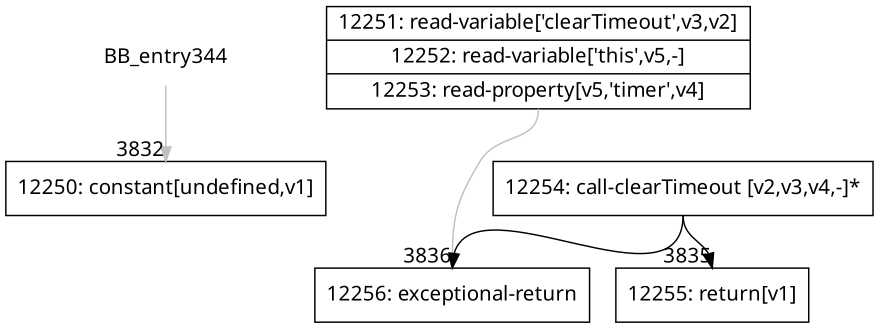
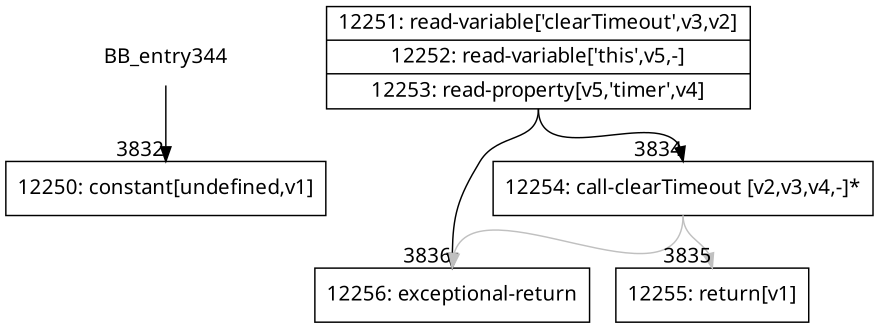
(166, 116) -> (166, 116)
none -> (603, 136)
(476, 168) -> (476, 168)
(692, 237) -> (692, 237)
(575, 243) -> (575, 243)
